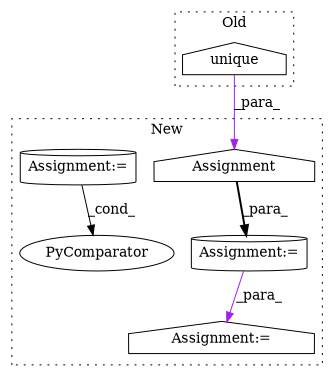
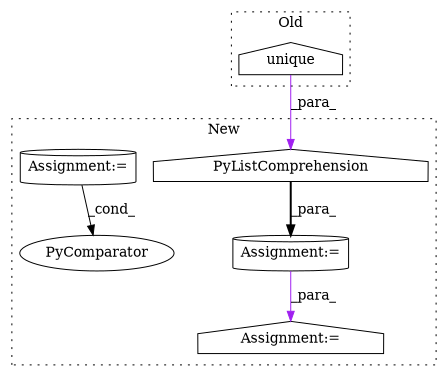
(234, 167) -> (291, 167)
